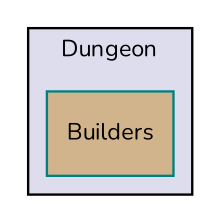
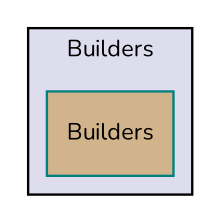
(110, 50) -> (110, 50)
